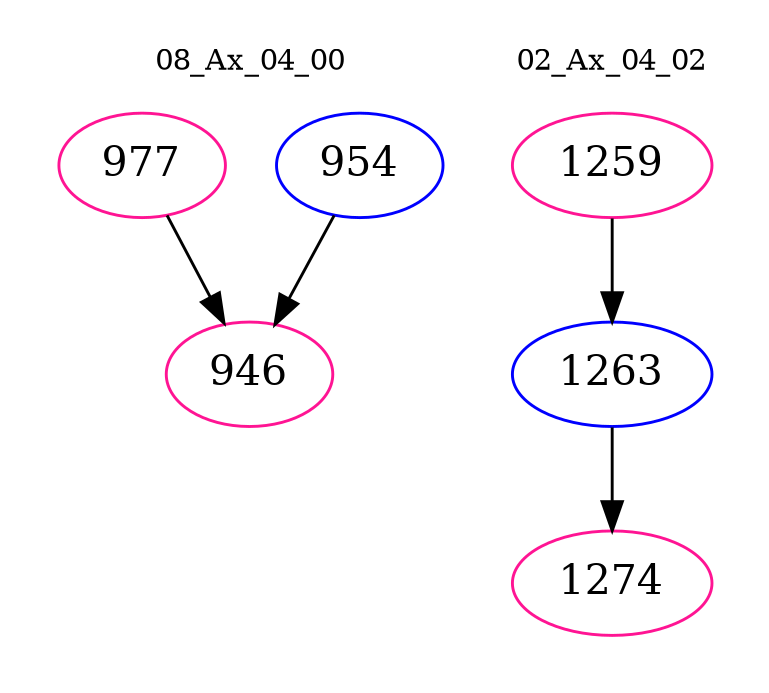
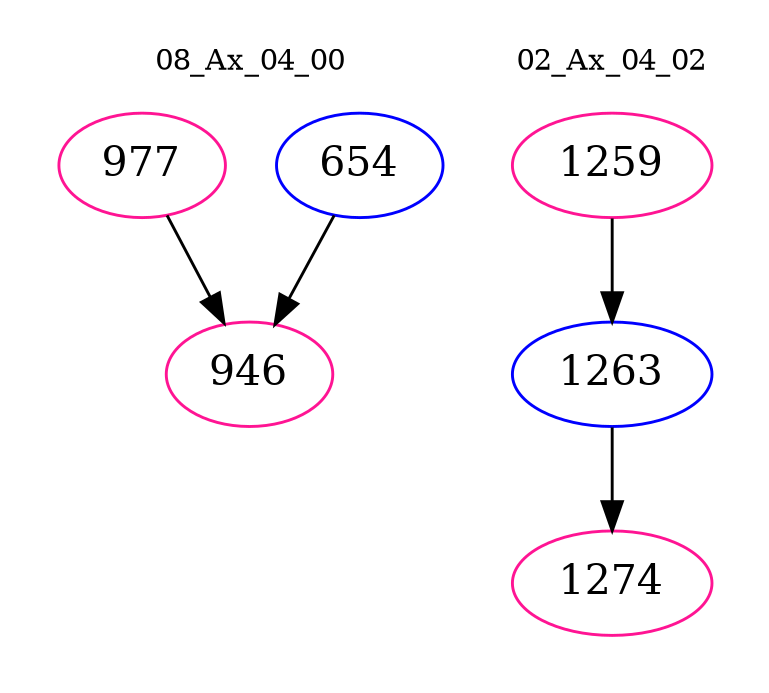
(360, 165) -> (360, 165)
